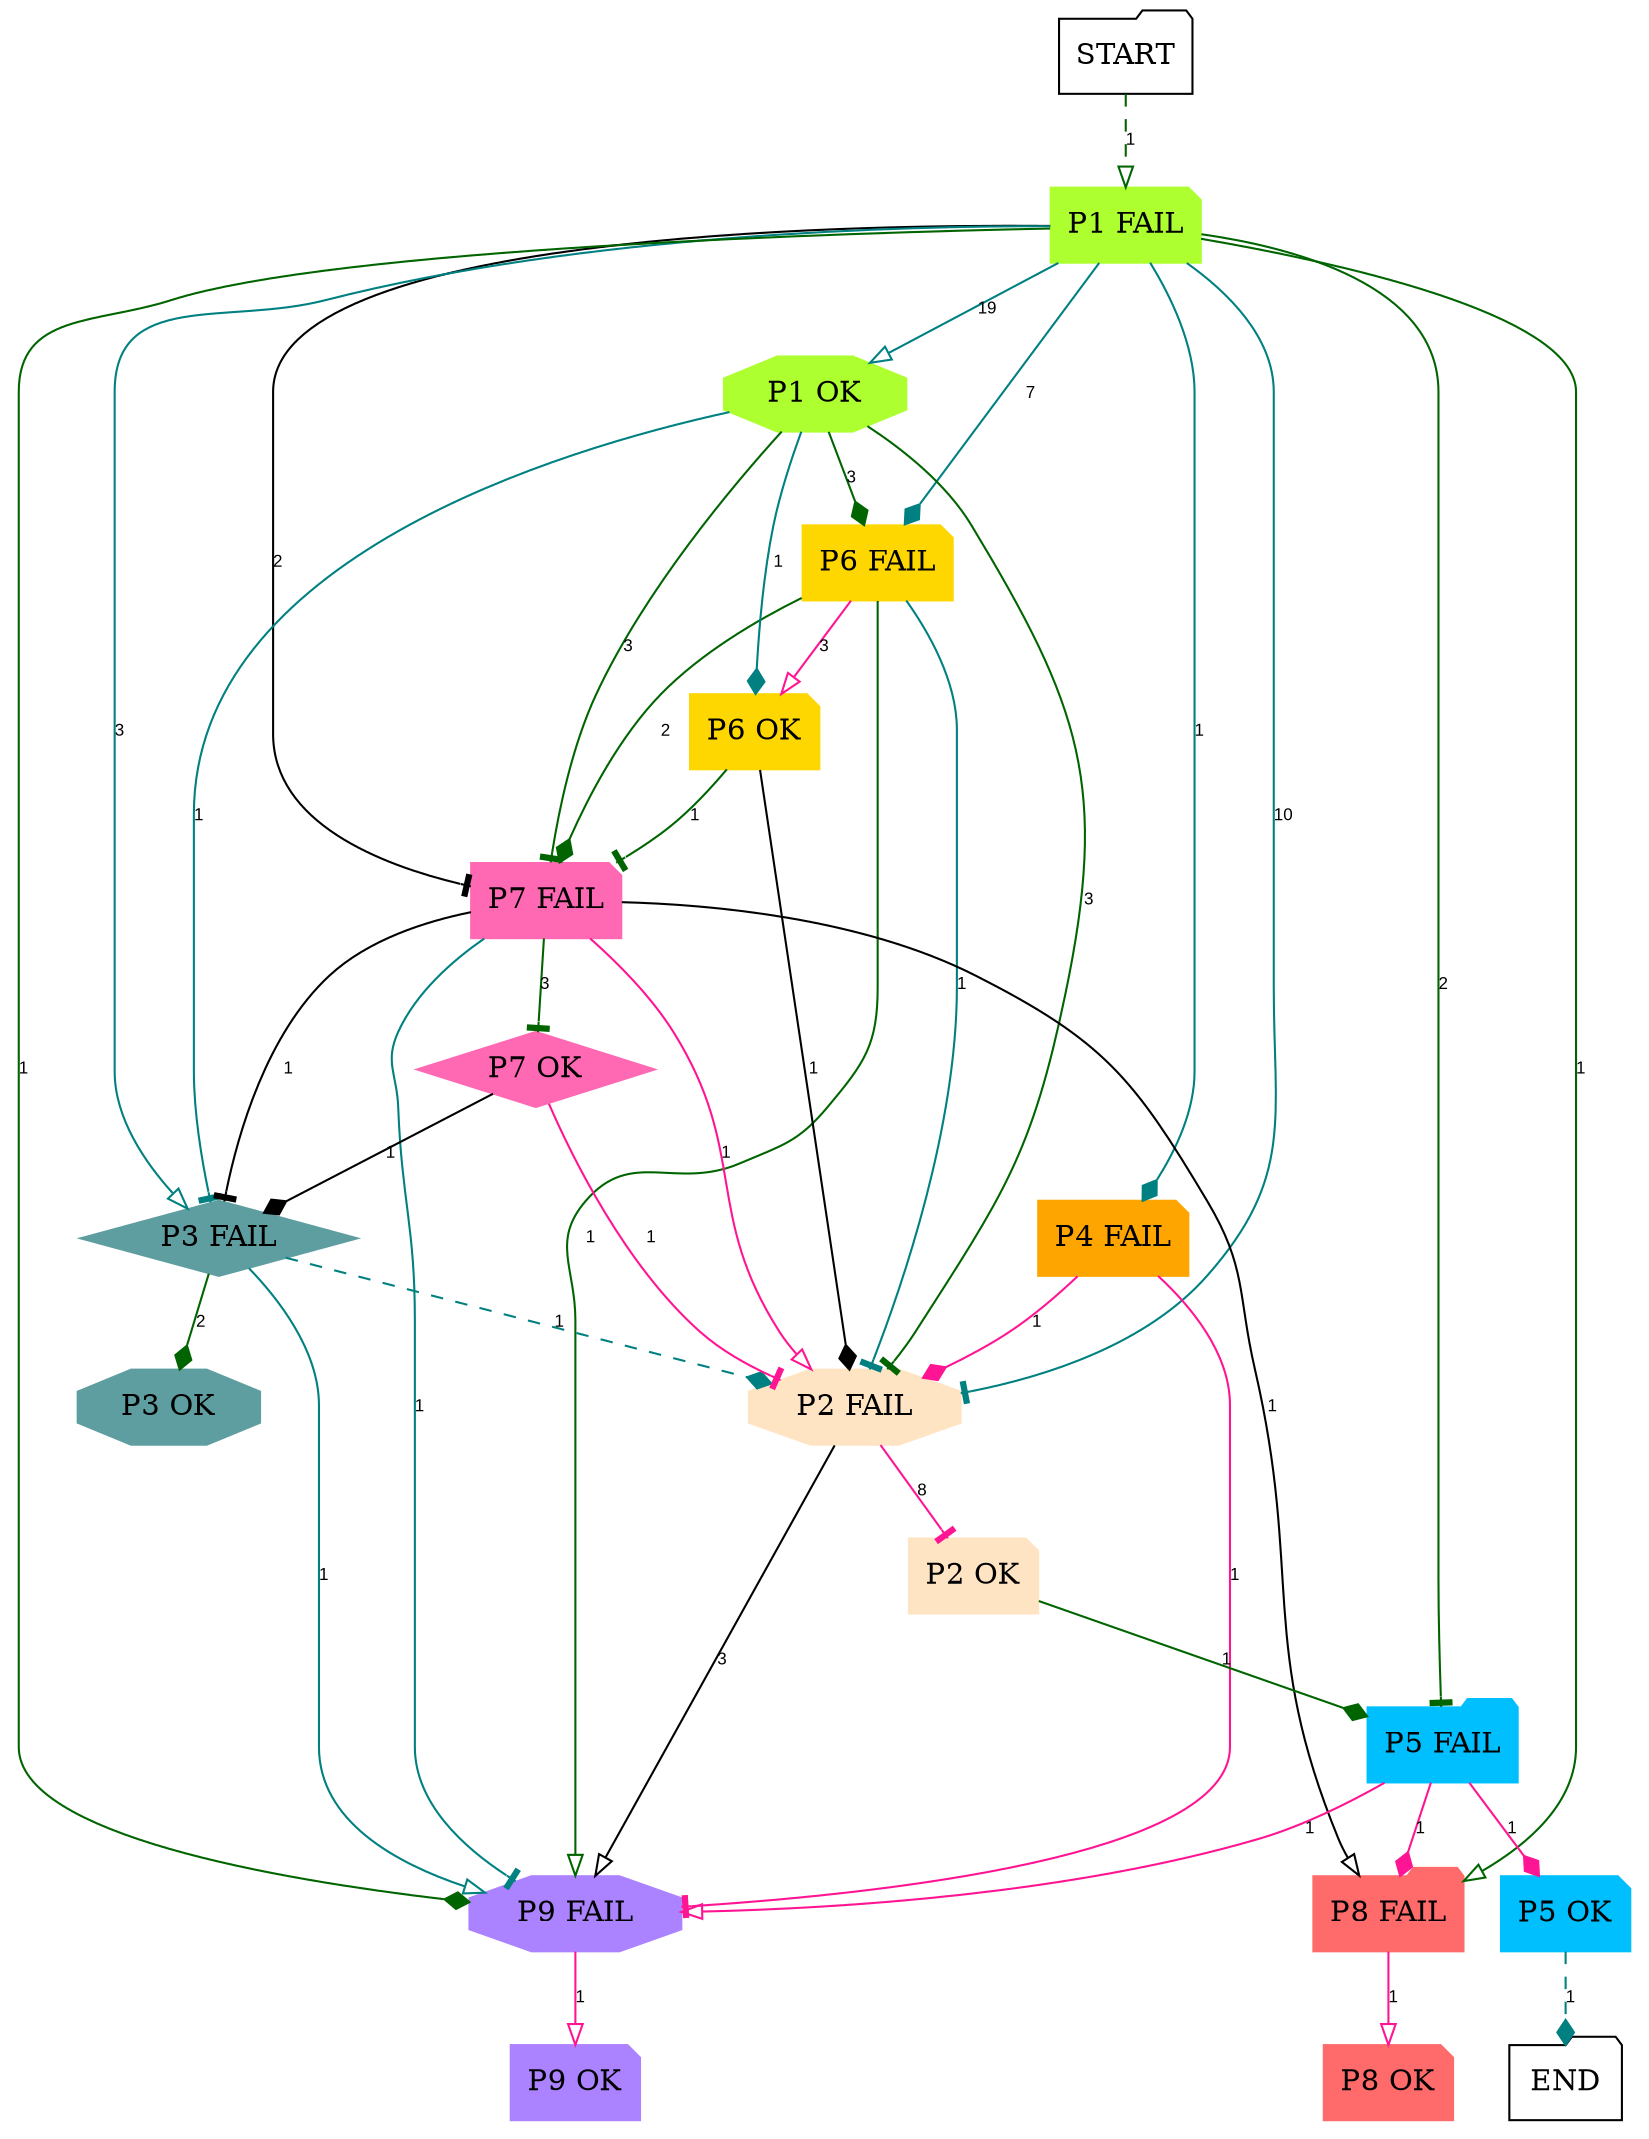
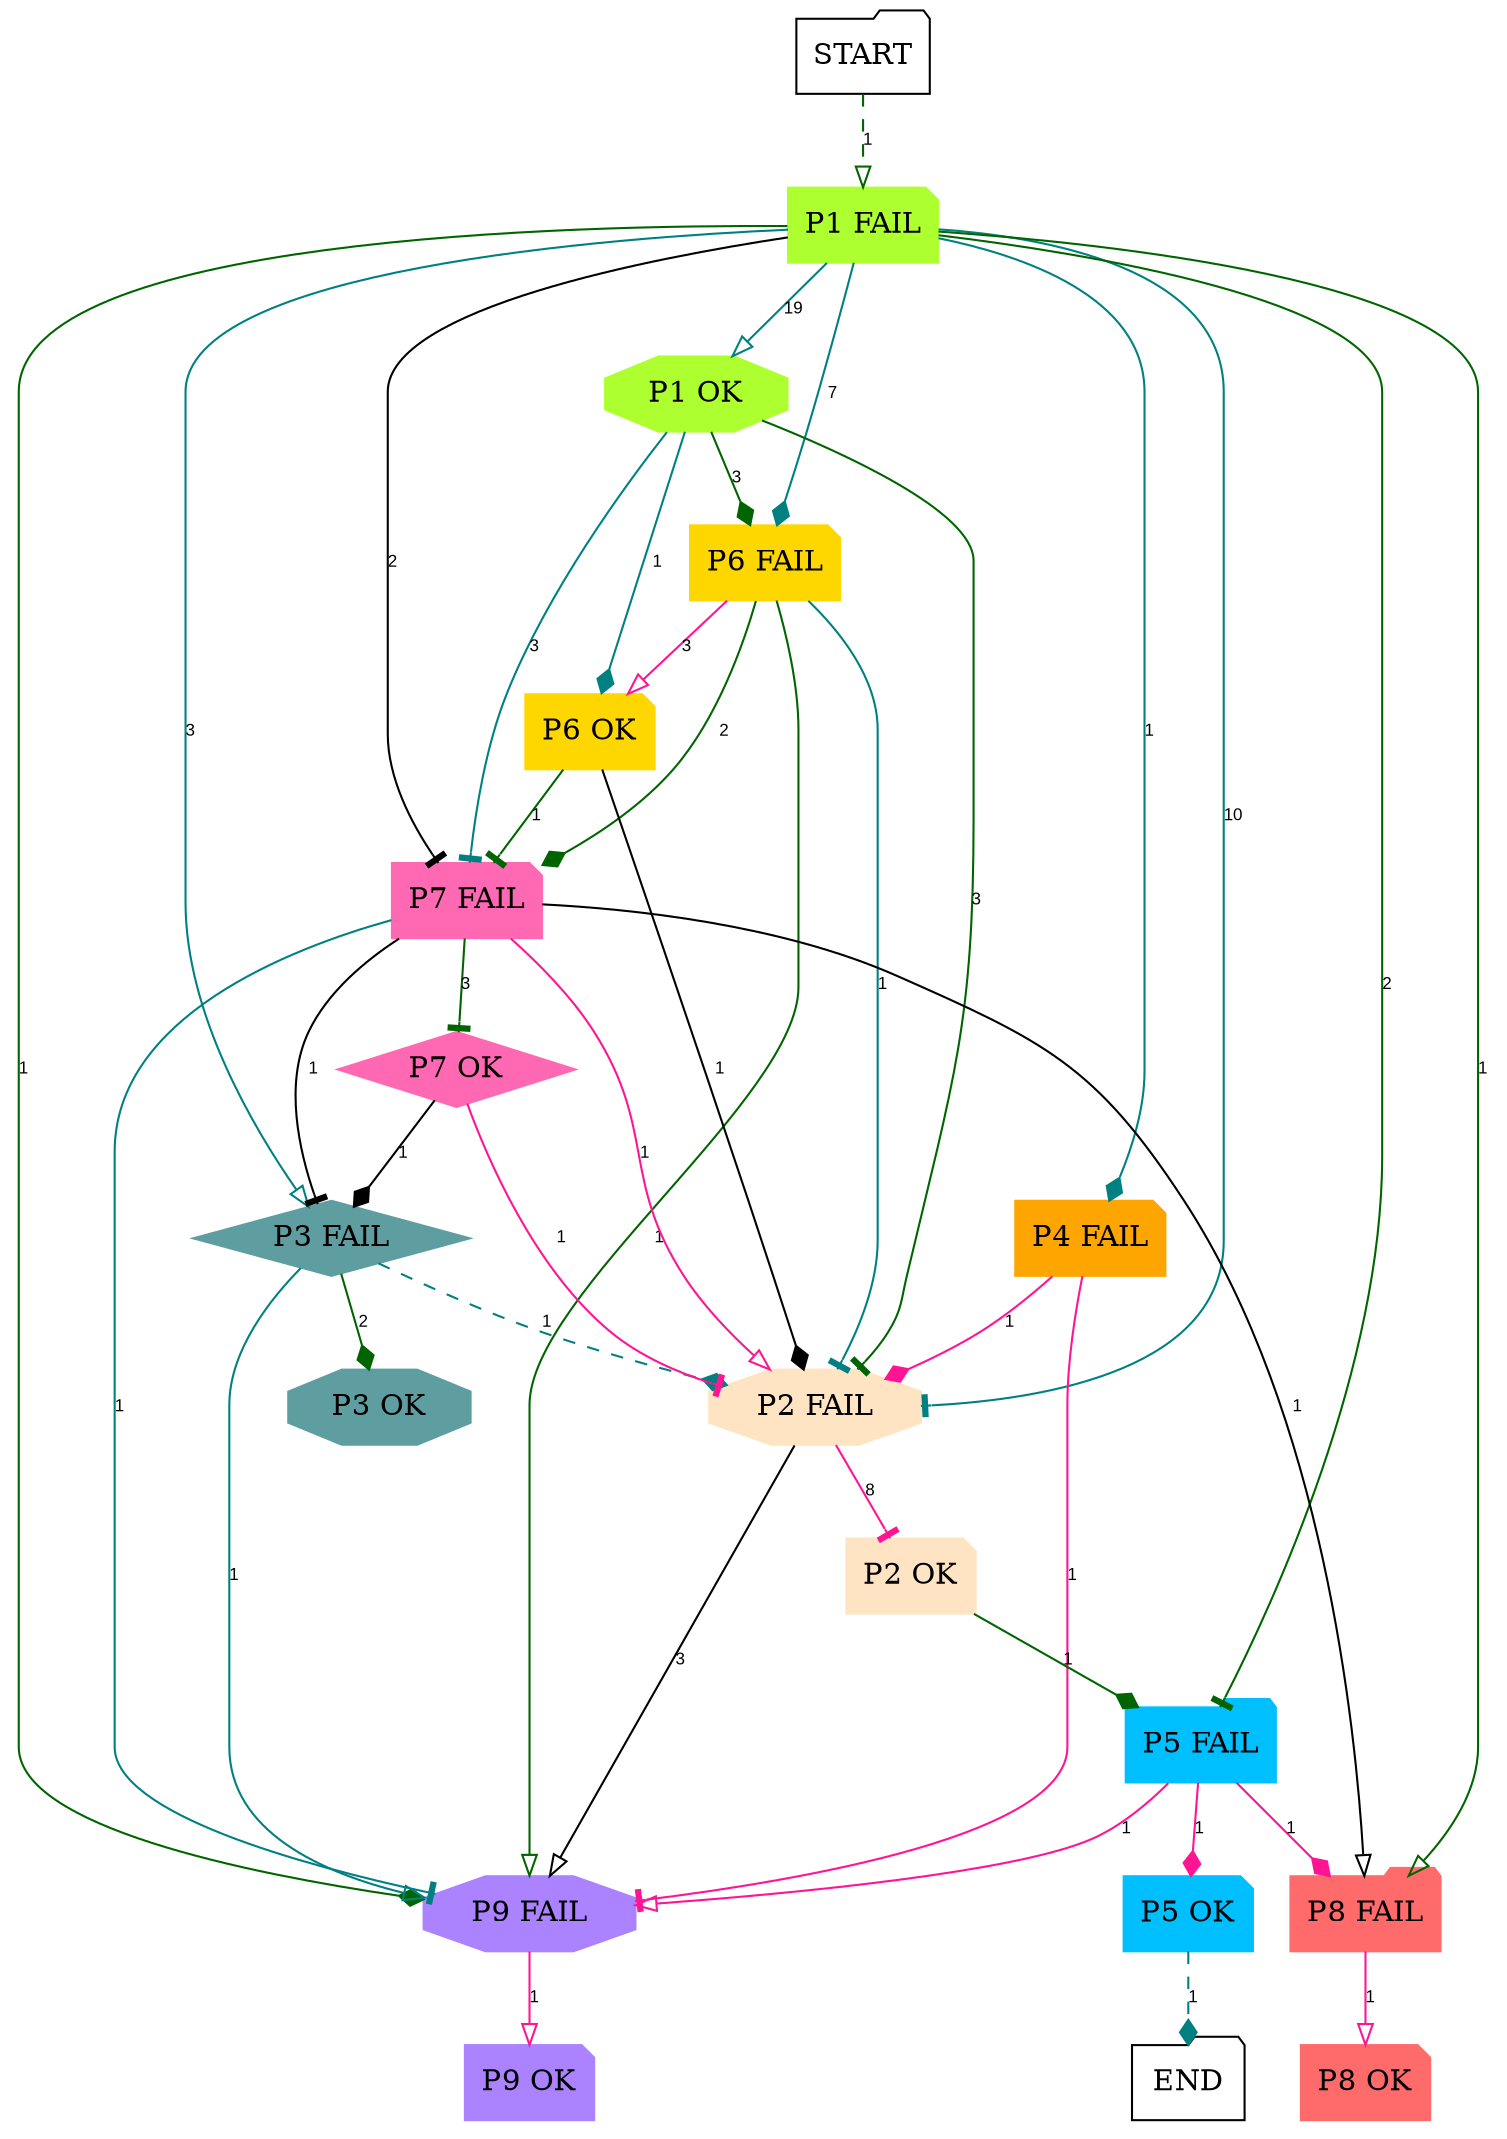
(634, 625) -> (538, 628)
(249, 656) -> none
